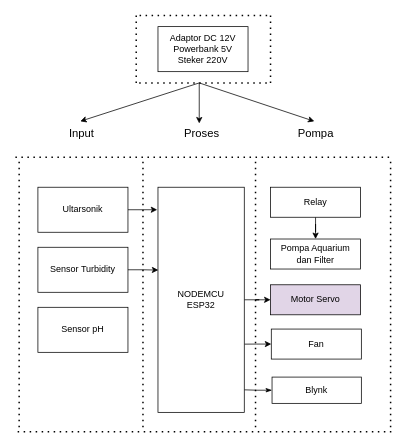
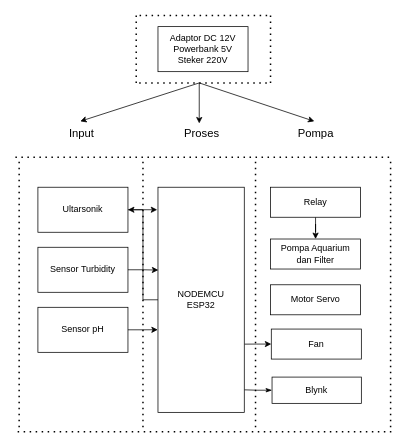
(258, 300) -> (151, 300)
(315, 300) -> (315, 300)
none -> (140, 330)
